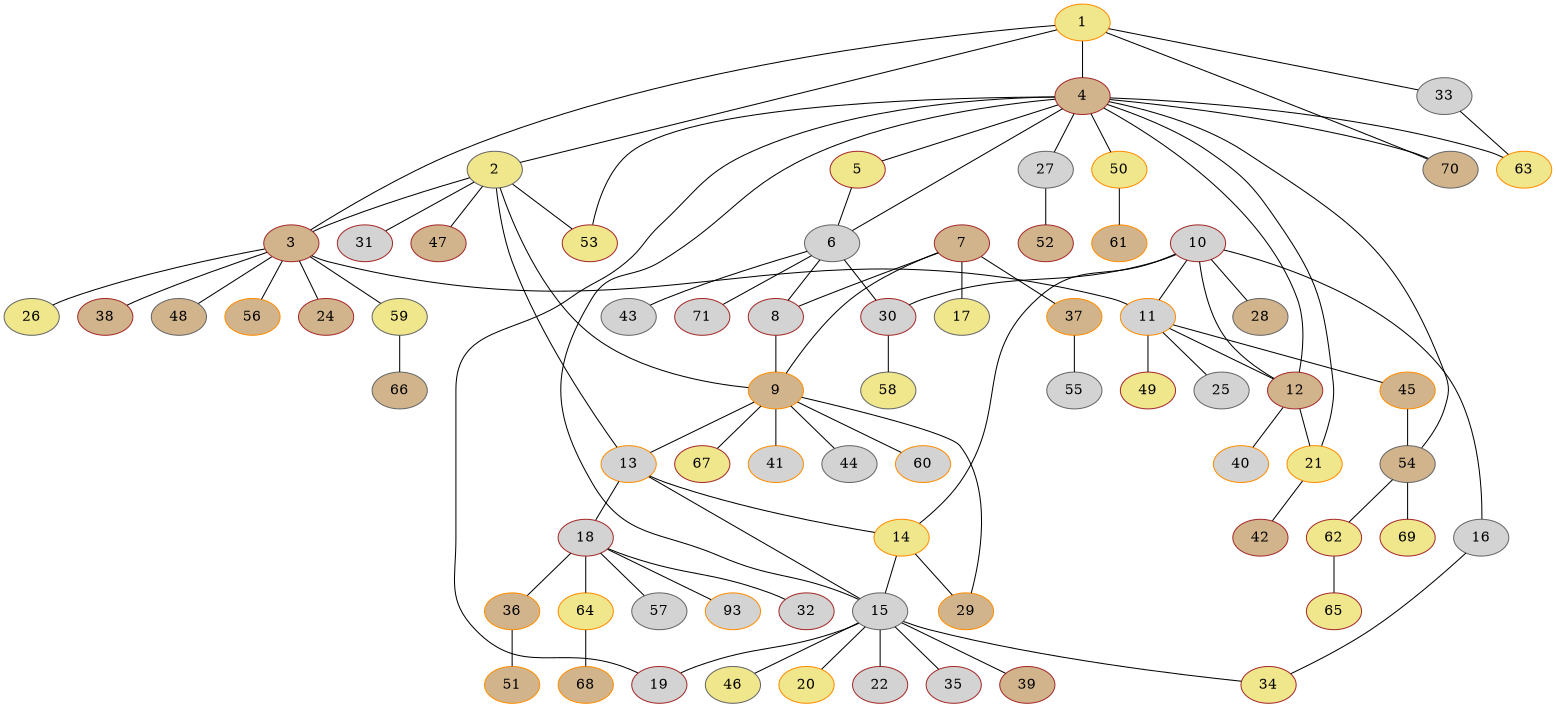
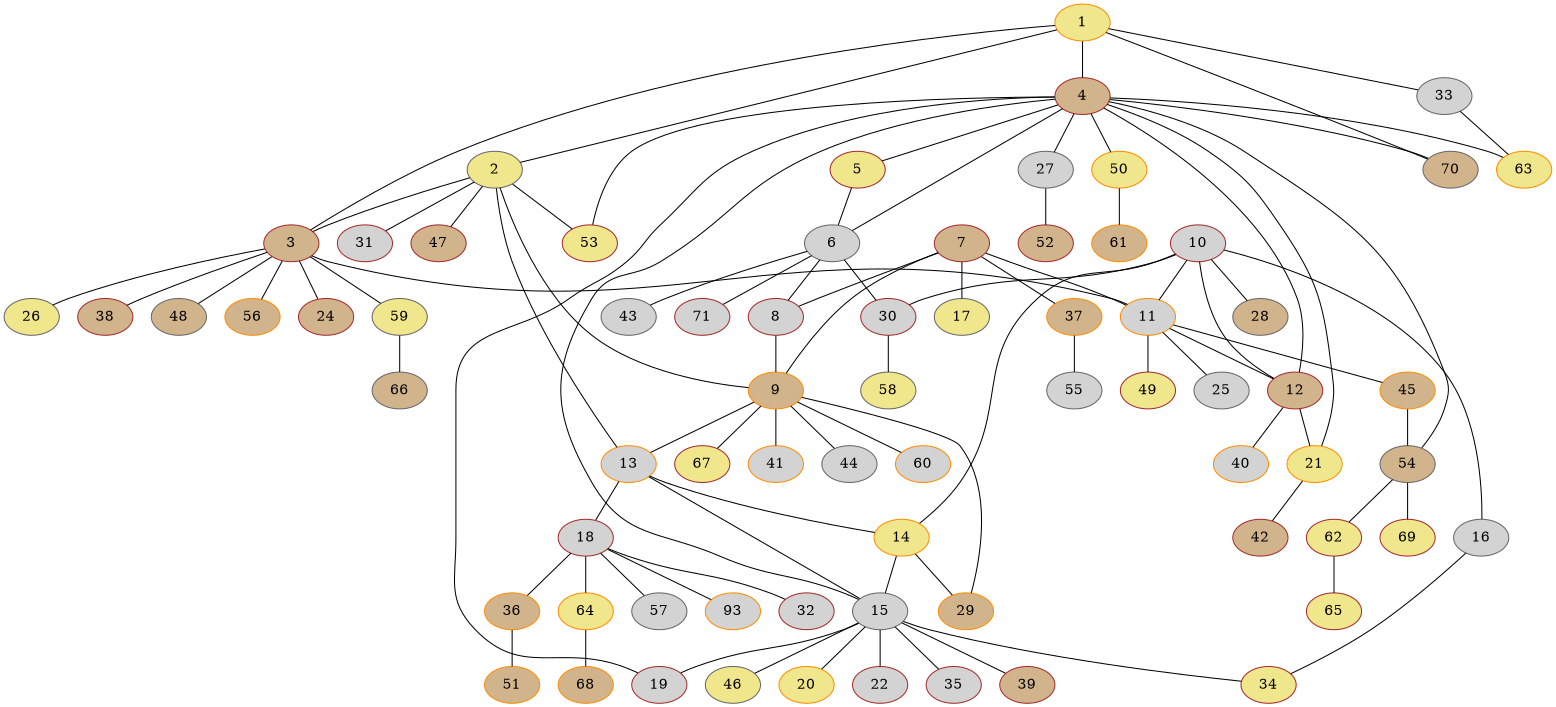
none -> (1039, 272)
